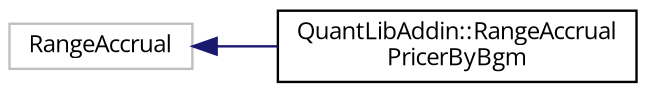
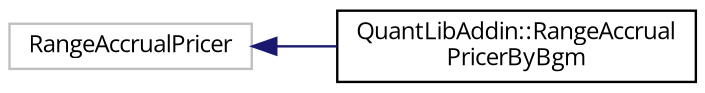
(101, 46) -> (131, 46)
